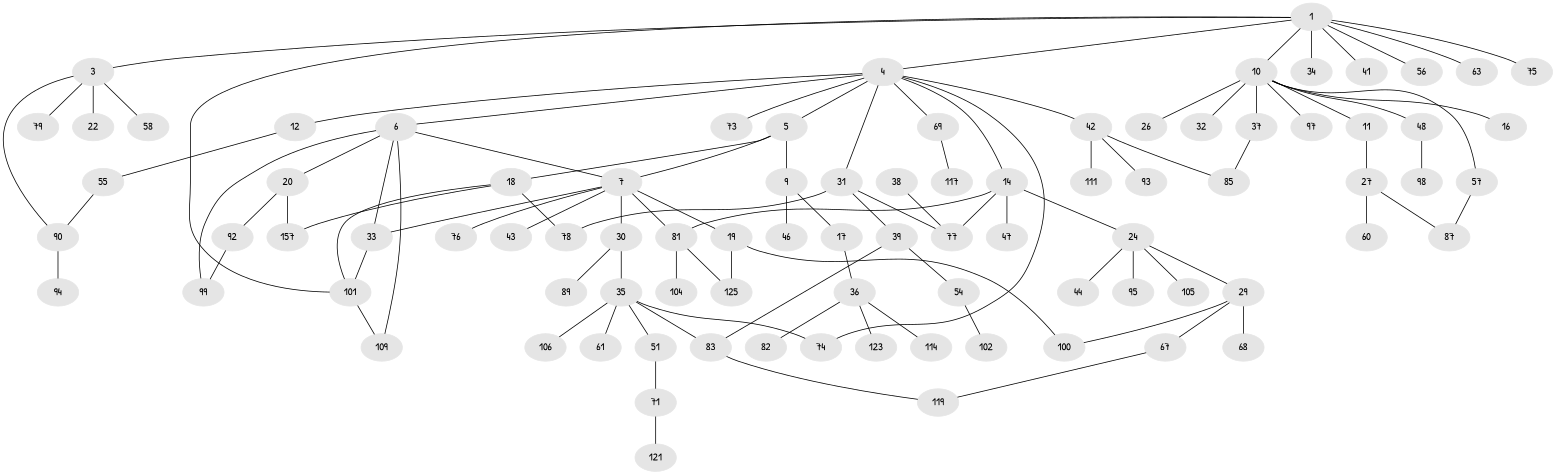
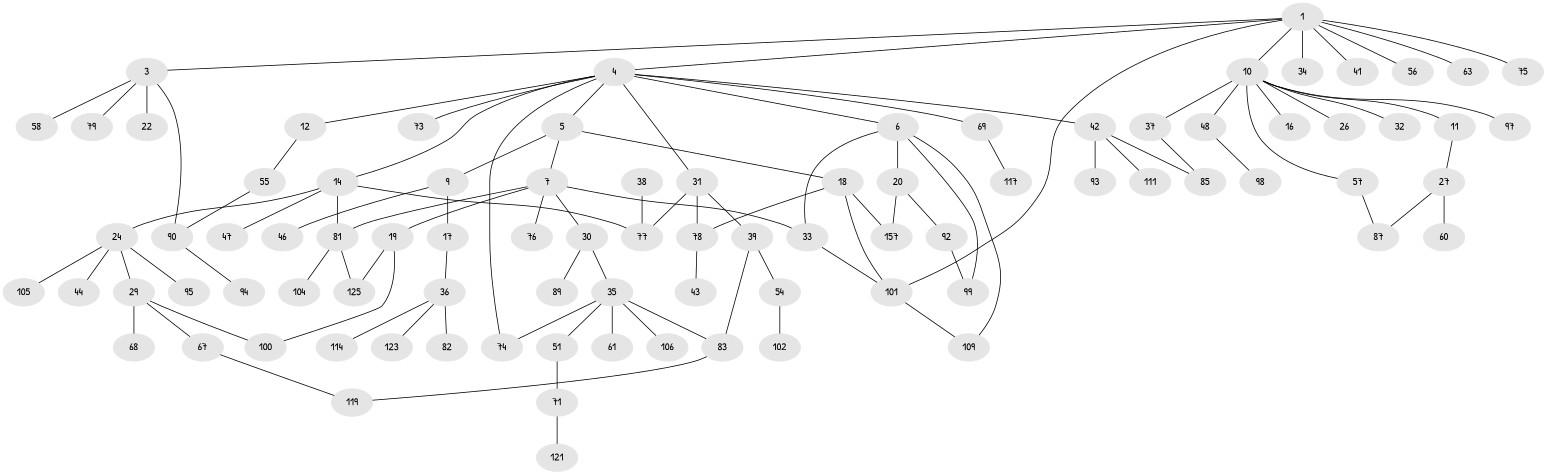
(509, 155) -> none
(566, 210) -> (696, 265)
